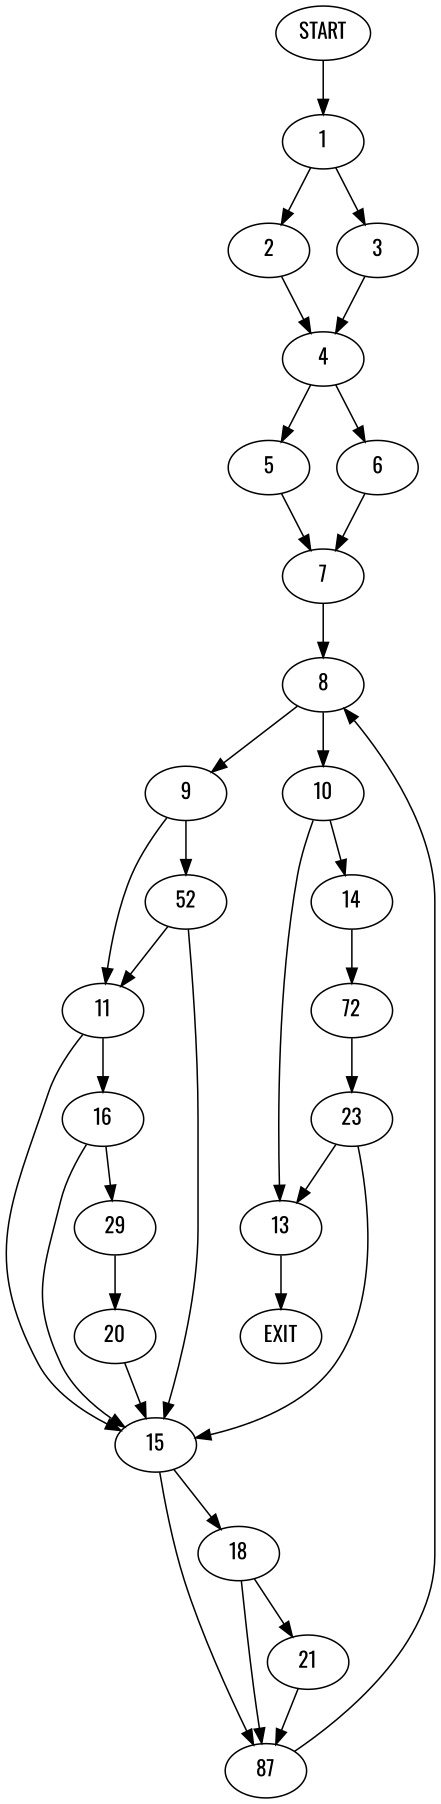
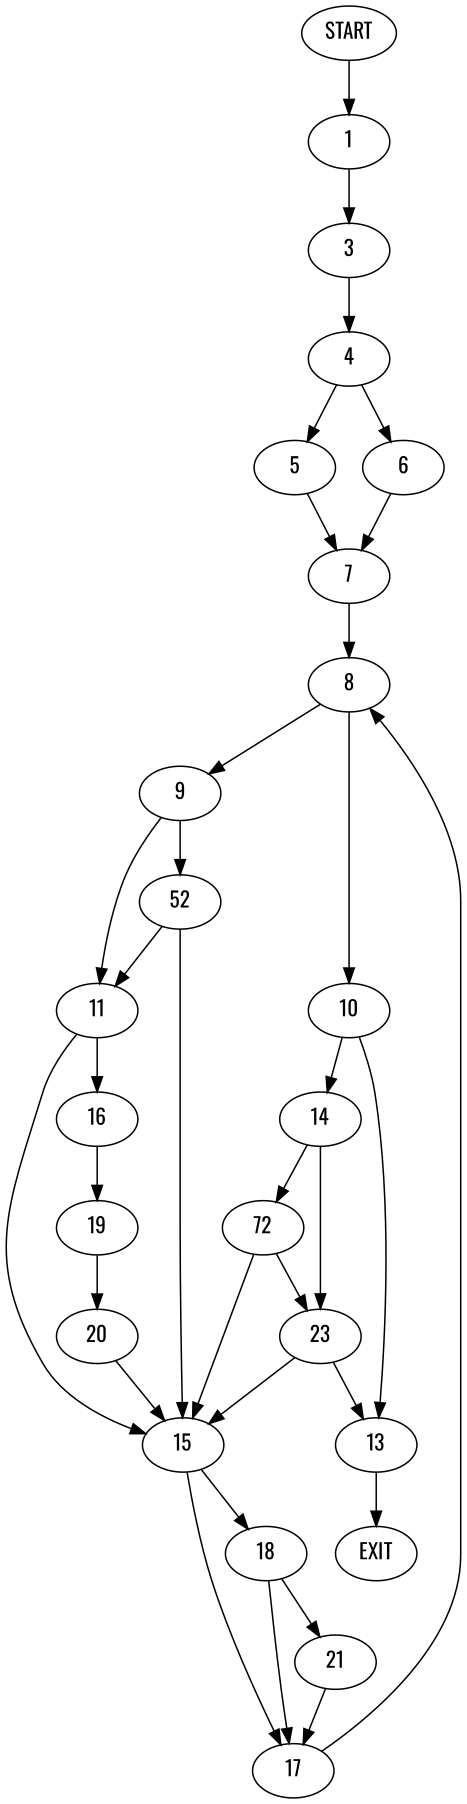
(269, 250) -> none
none -> (320, 1220)
(115, 1228) -> (97, 1228)
(43, 1289) -> (226, 1329)
(266, 1771) -> (293, 1771)
